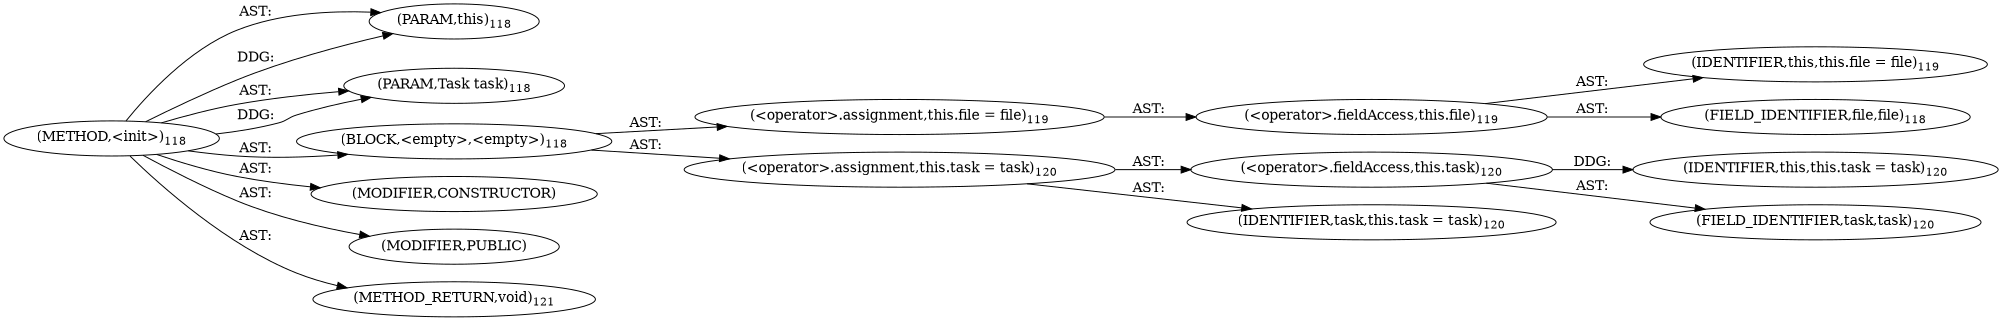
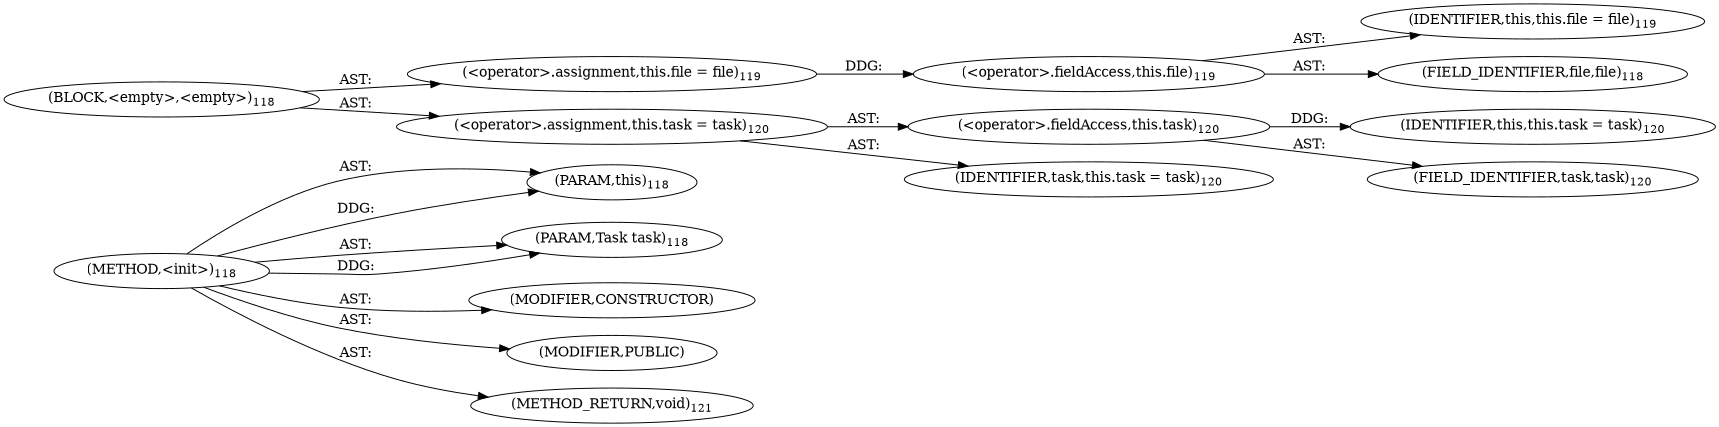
(1151, 110) -> (866, 67)
(263, 157) -> none
